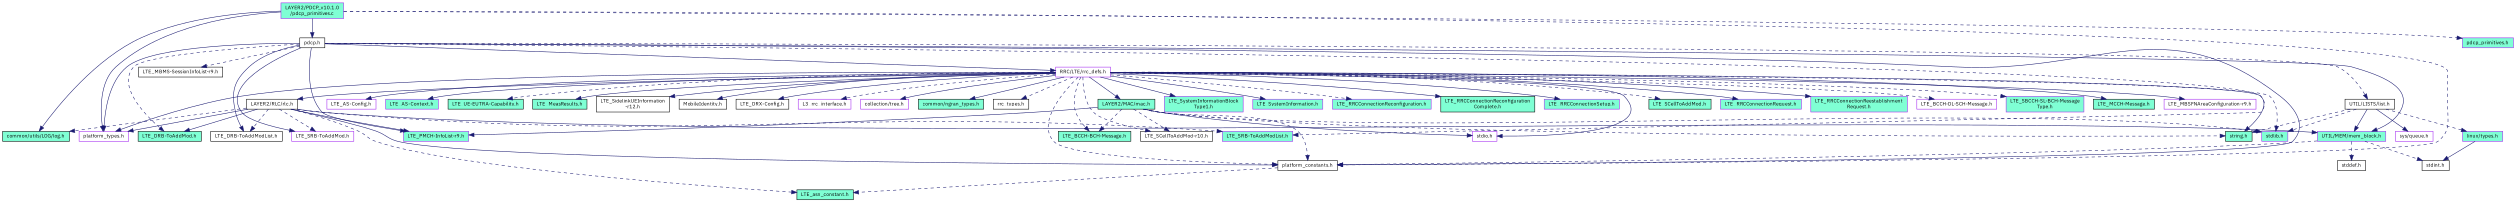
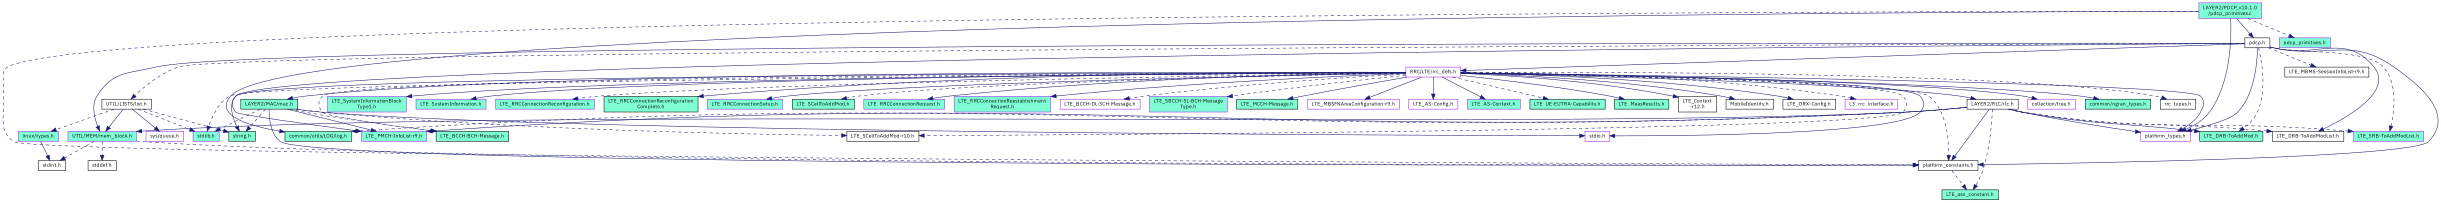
(633, 104) -> (1698, 104)
(1236, 116) -> (1079, 163)
(323, 136) -> none
